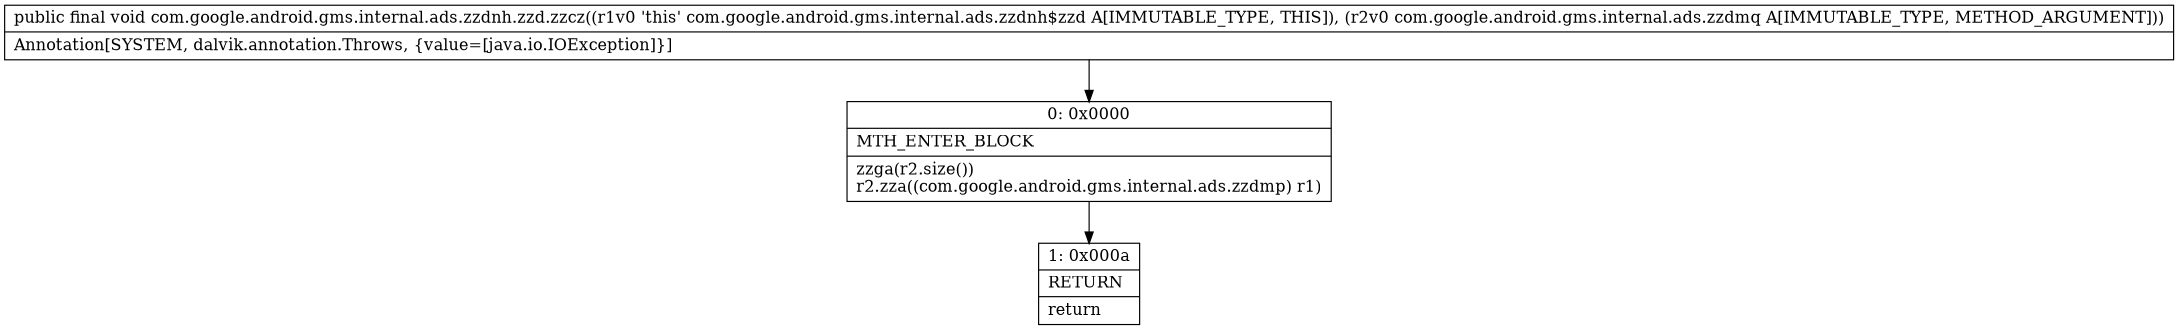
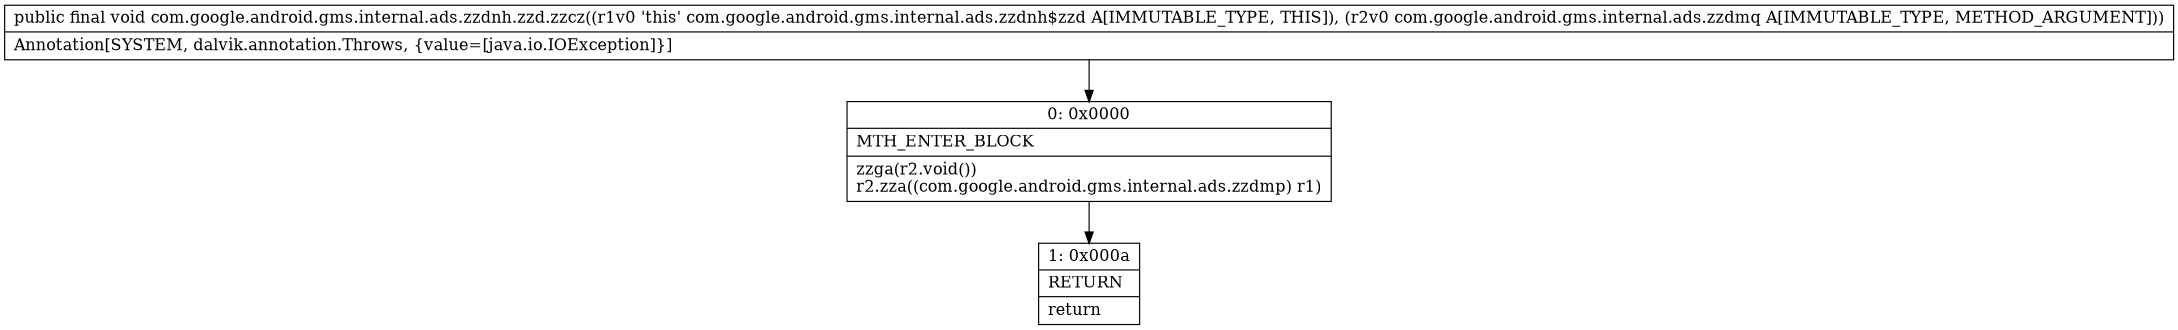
(916, 170) -> (917, 170)
